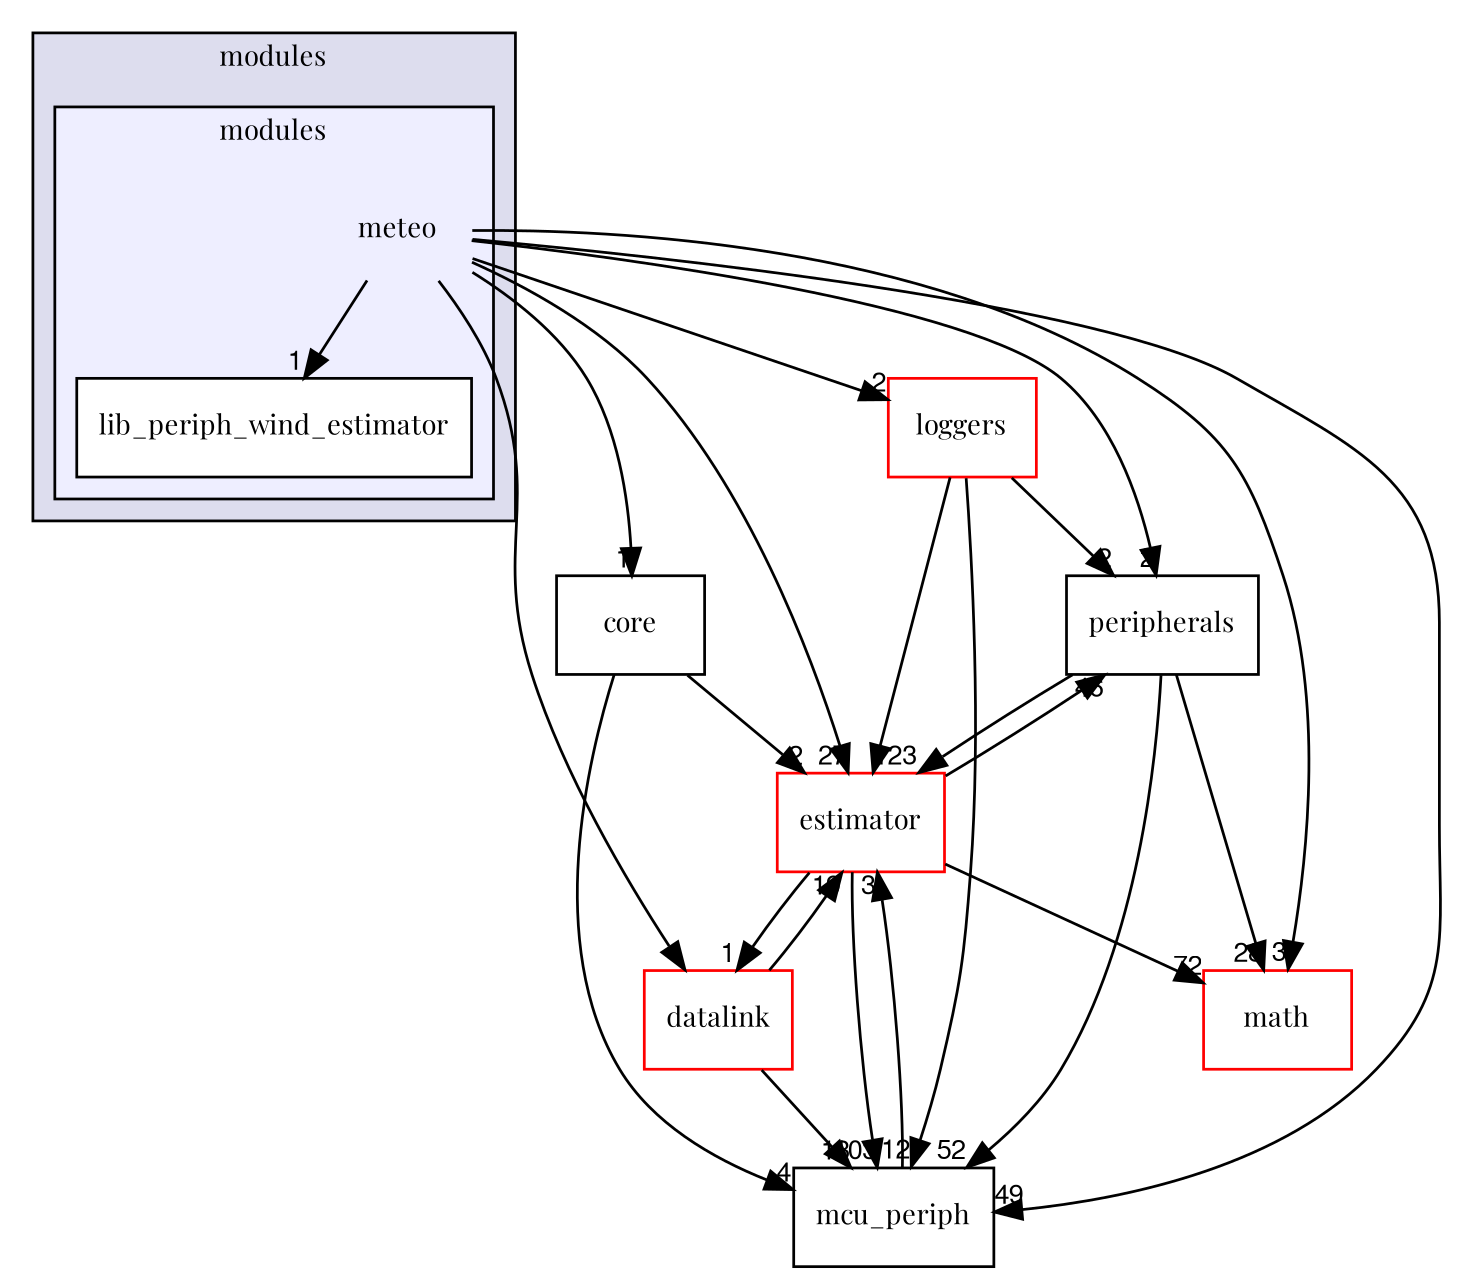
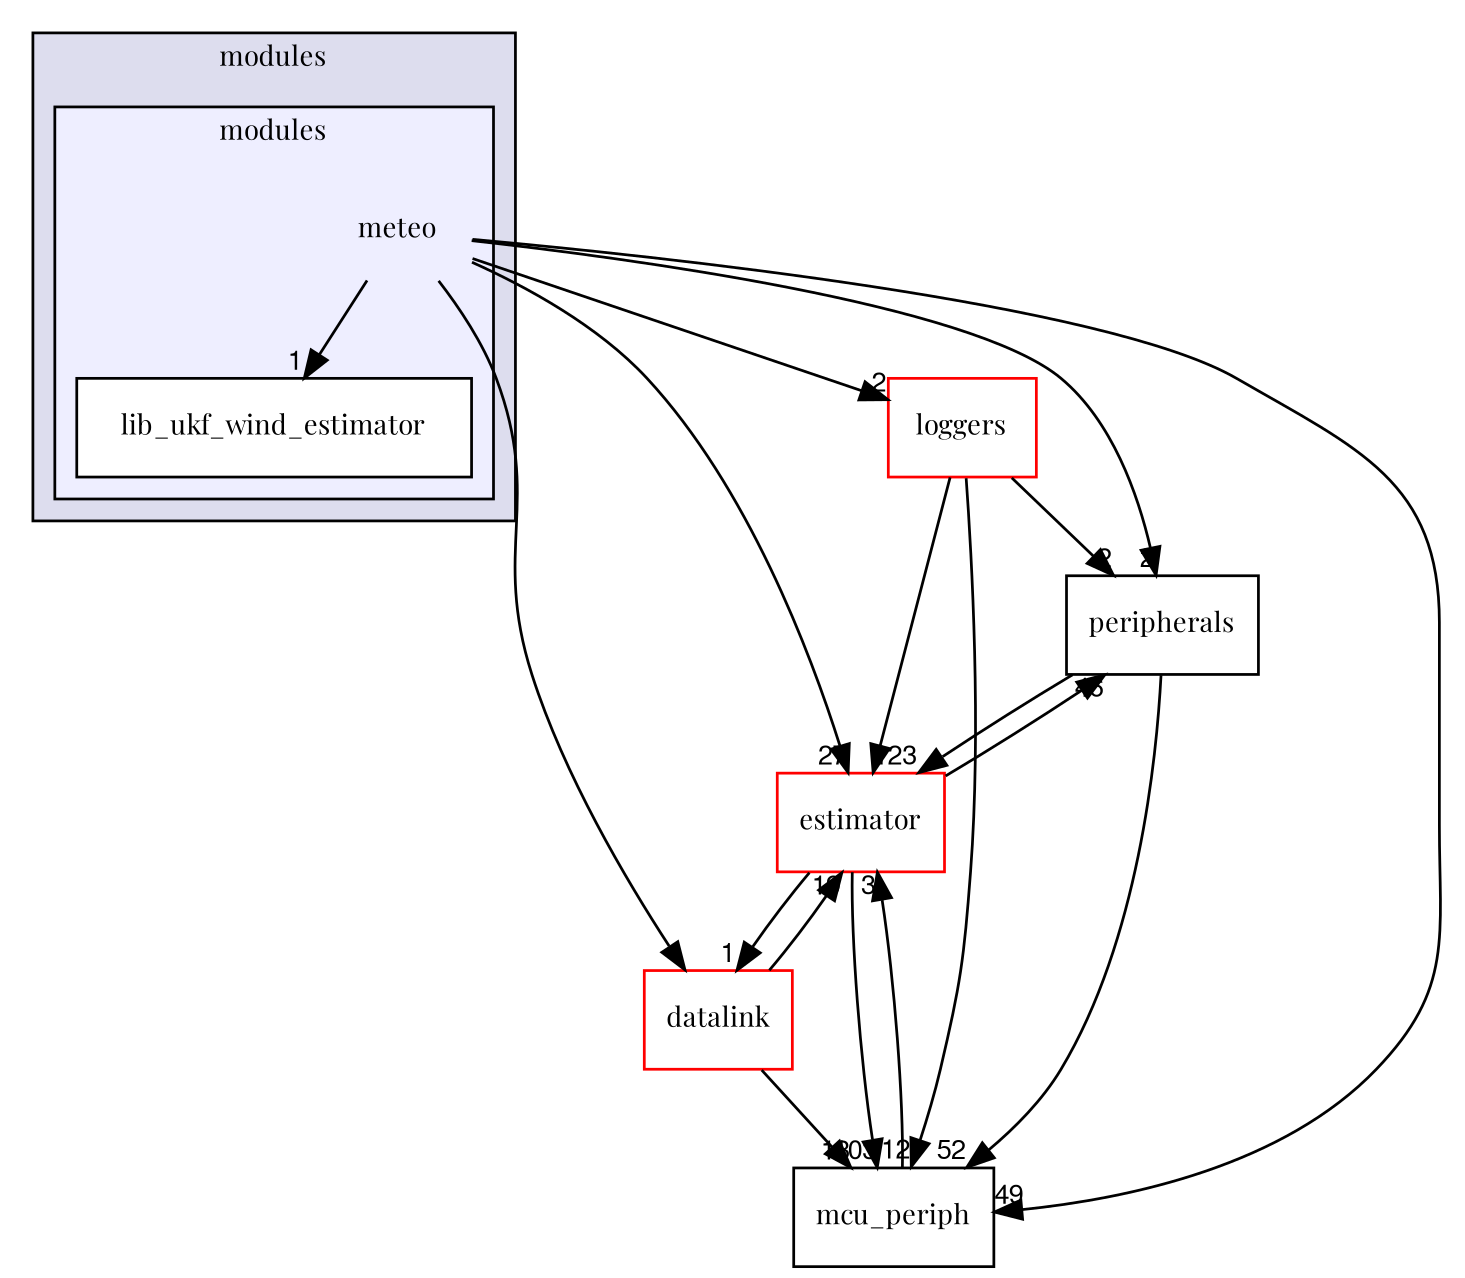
(274, 428) -> (274, 428)
(631, 625) -> none
(1278, 1020) -> none
